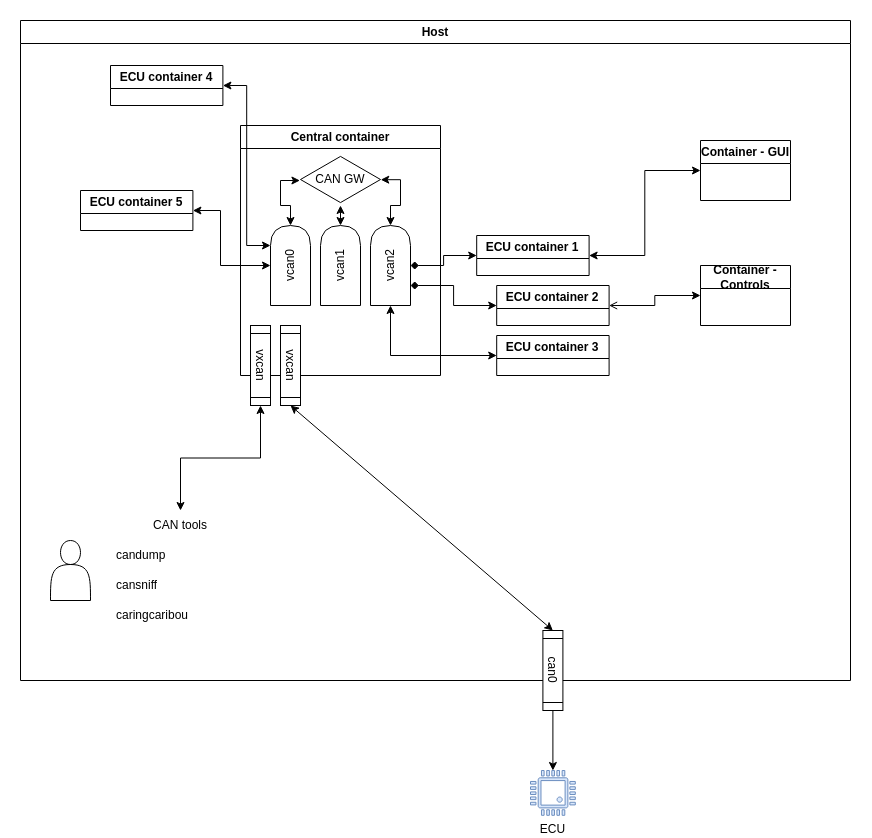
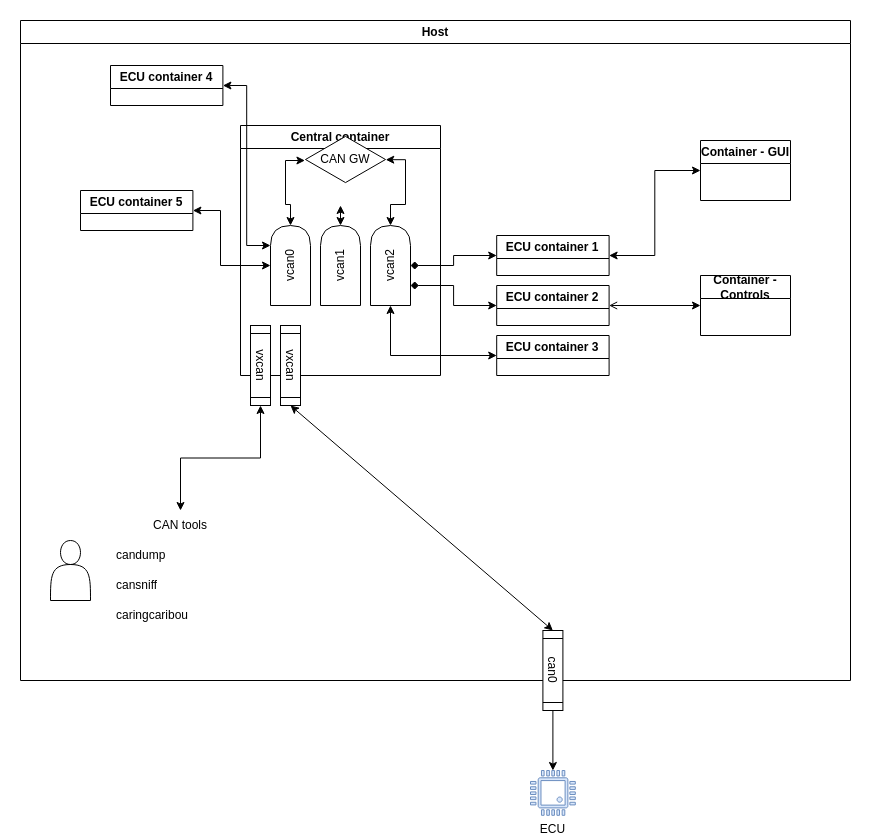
(341, 180) -> (346, 160)
(533, 256) -> (553, 256)
(746, 296) -> (746, 306)
